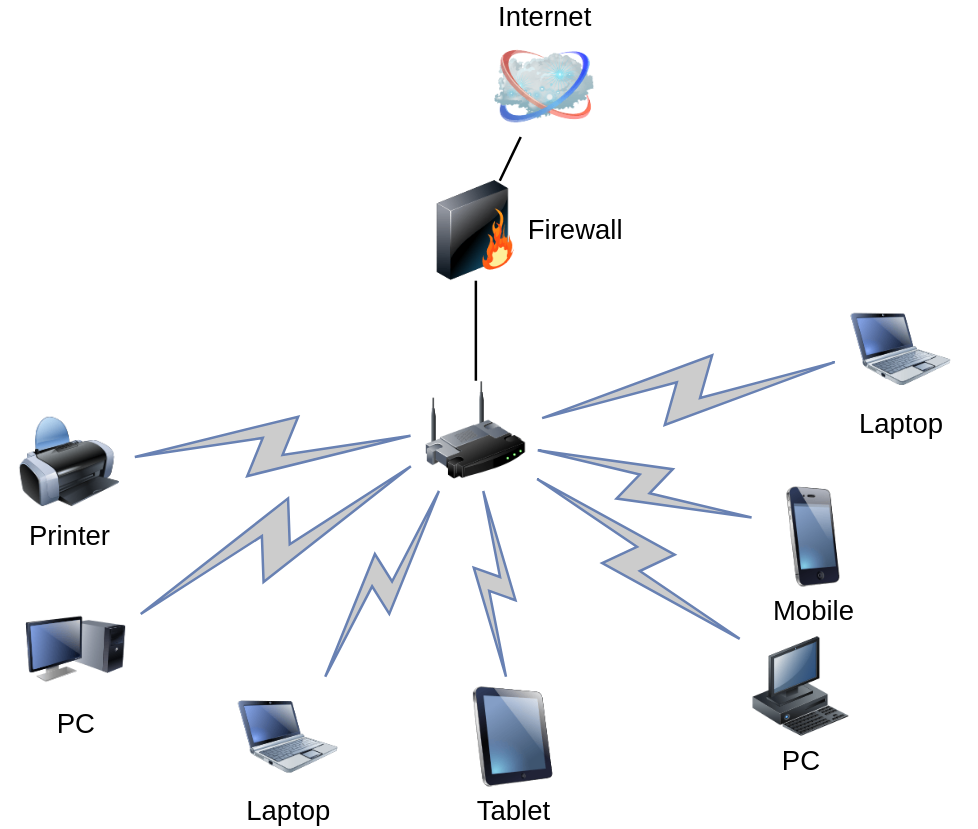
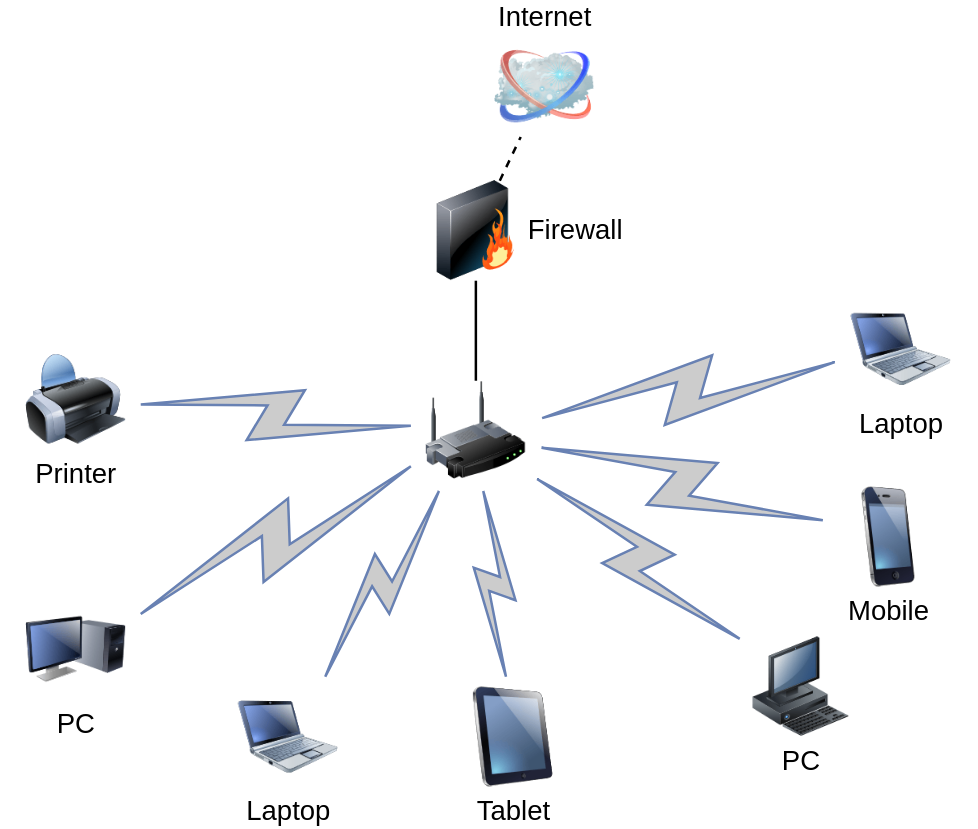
(511, 157) -> (511, 157)
(69, 462) -> (76, 399)
(813, 537) -> (888, 537)
